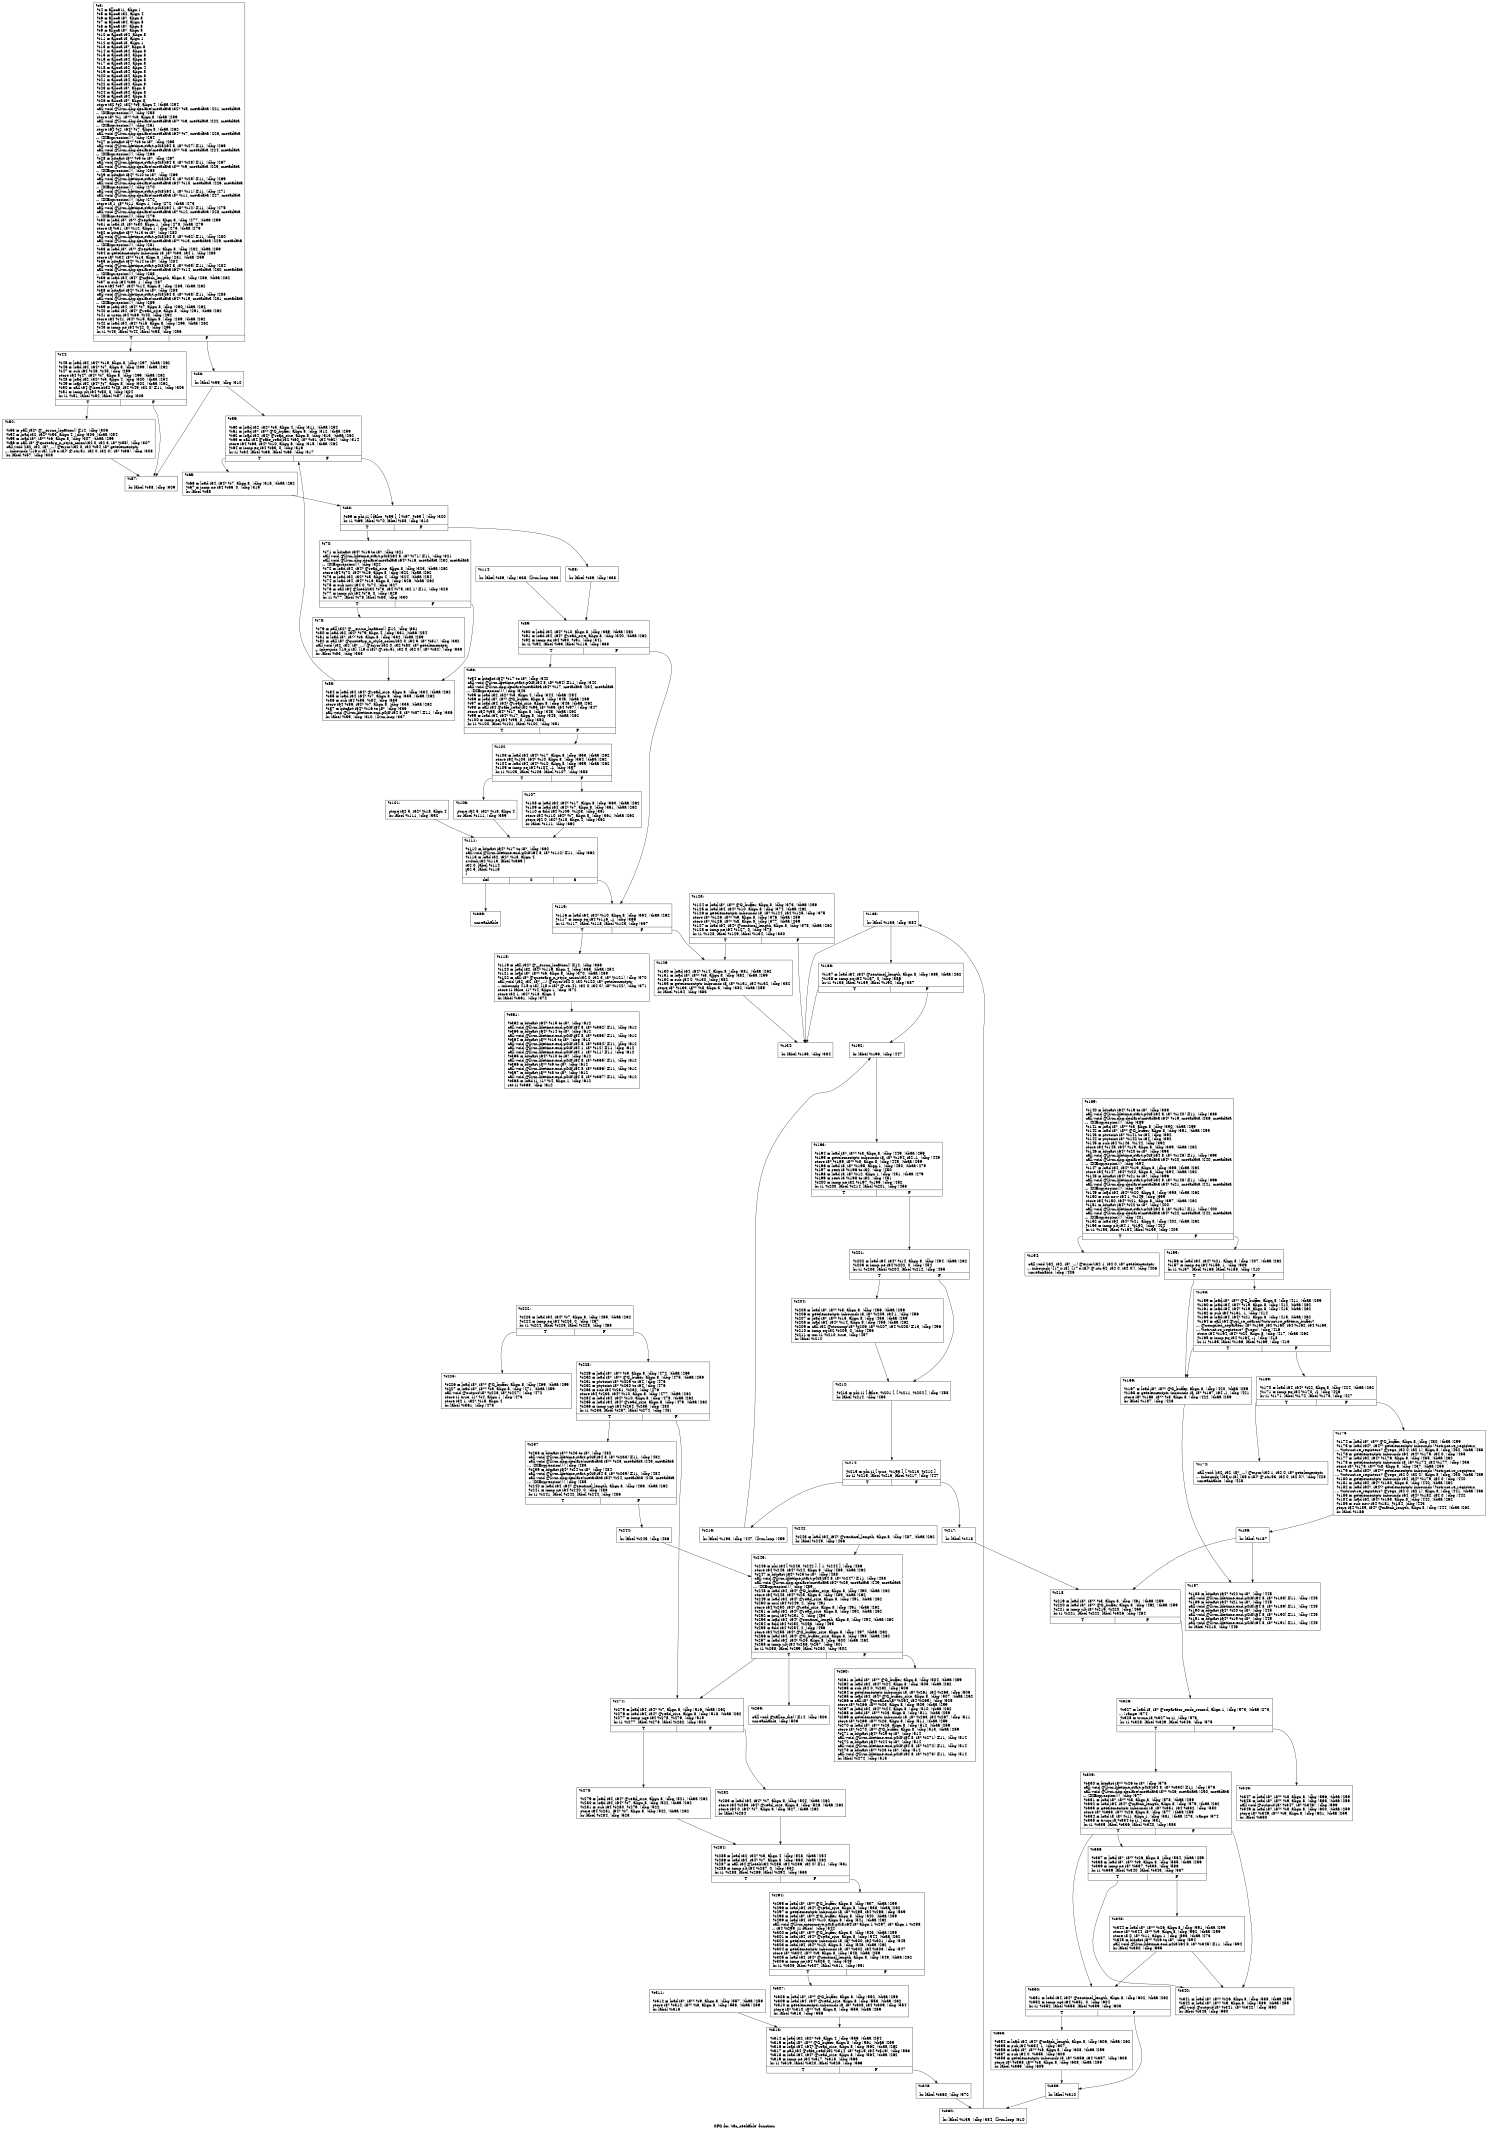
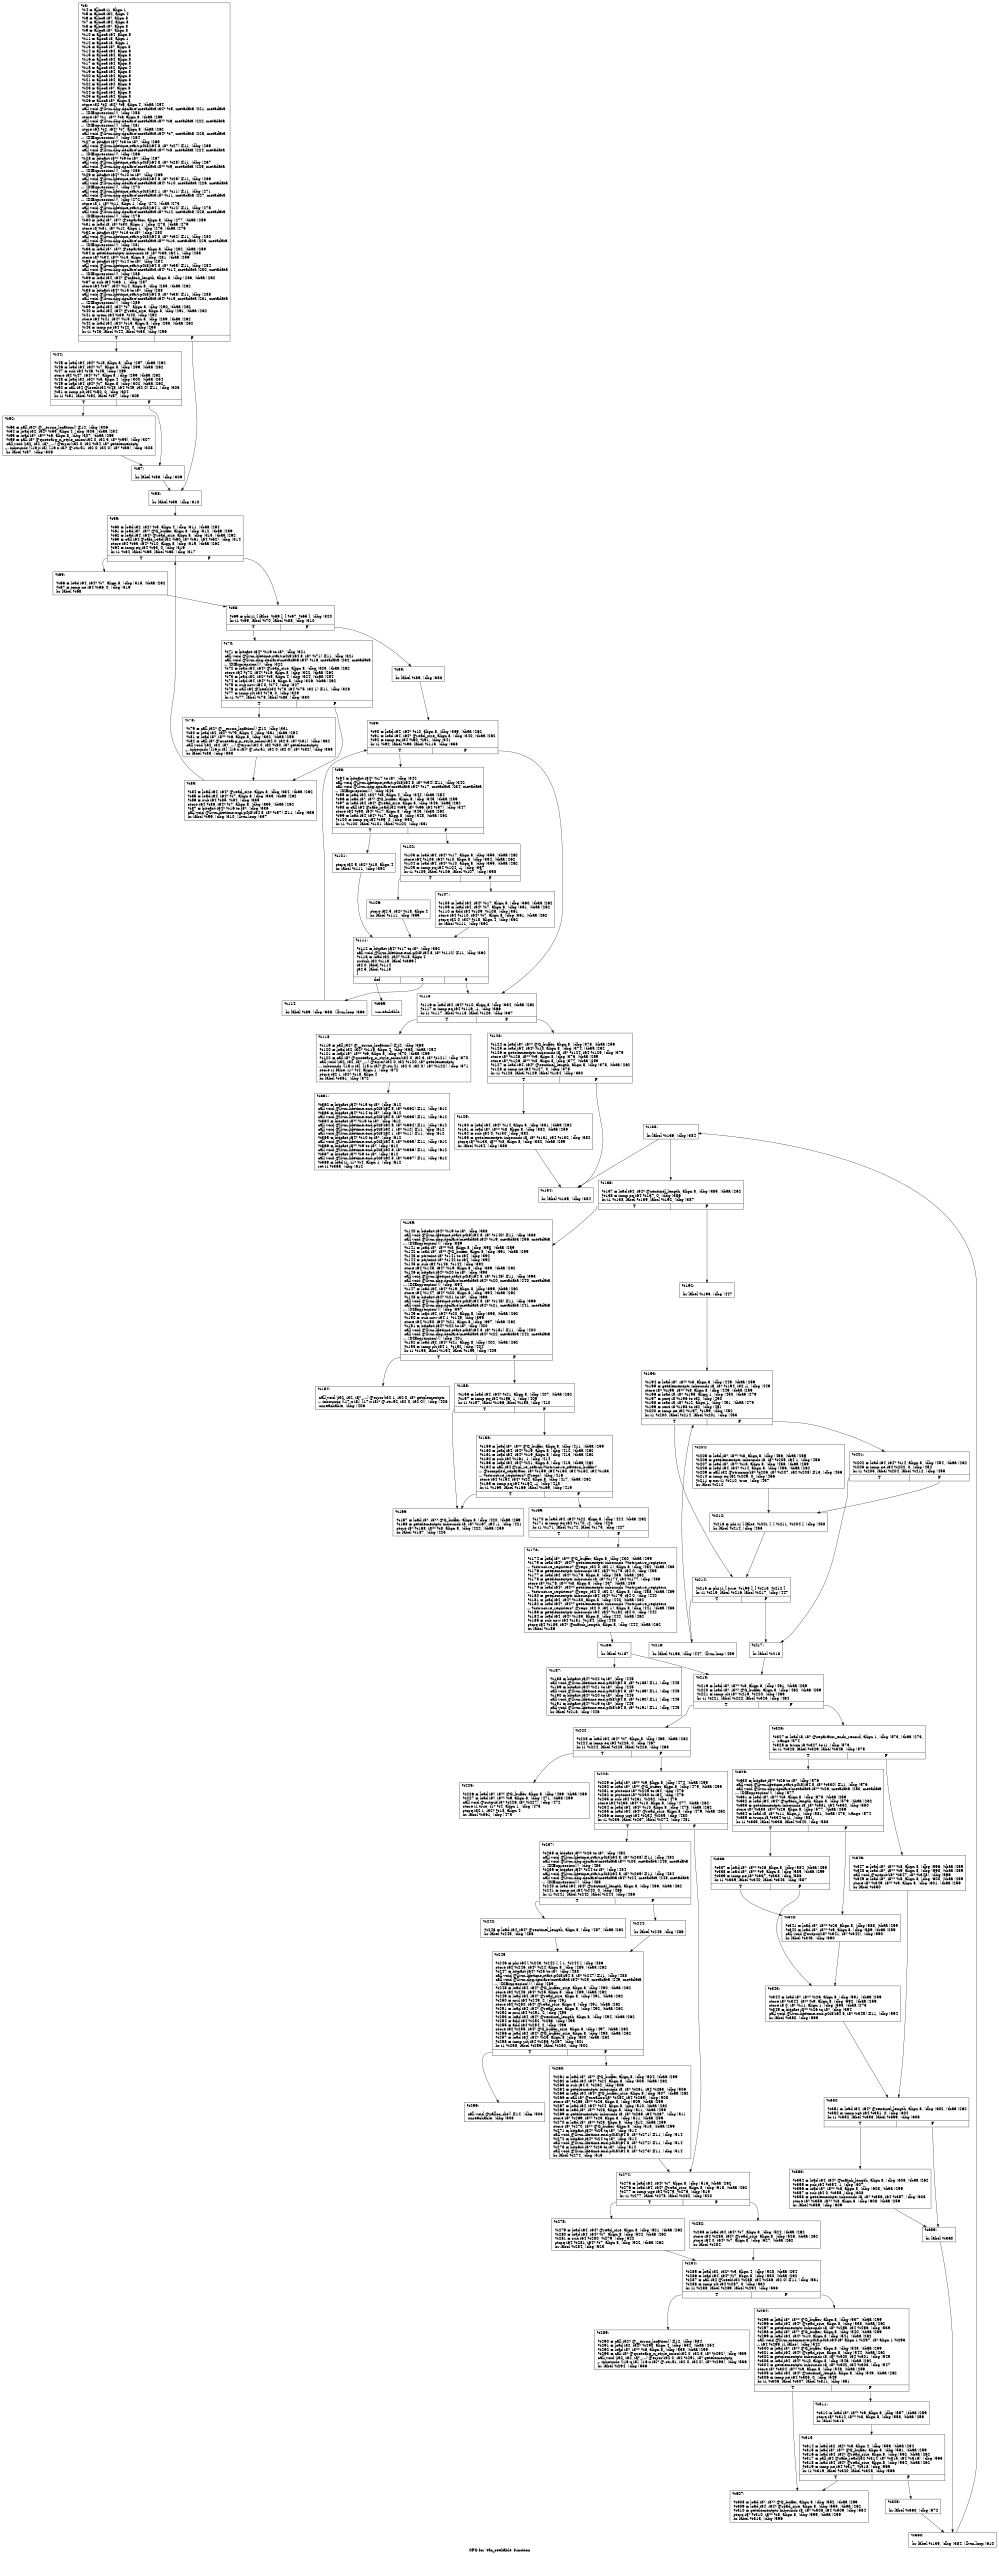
(185, 430) -> (166, 485)
none -> (369, 842)
(687, 944) -> (546, 1023)
none -> (386, 992)
(812, 1015) -> (578, 1226)
(1207, 1265) -> (497, 1399)
(755, 1269) -> (682, 1535)
(879, 1288) -> (831, 1566)
(1261, 1473) -> none
(1187, 1498) -> none
none -> (690, 1504)
(729, 1678) -> (663, 2164)
none -> (682, 1717)
none -> (537, 1908)
(1073, 1908) -> (906, 1993)
(1207, 1969) -> (837, 1962)
(840, 2021) -> (831, 2485)
(1062, 2095) -> (939, 2239)
none -> (672, 2350)
none -> (870, 2395)
